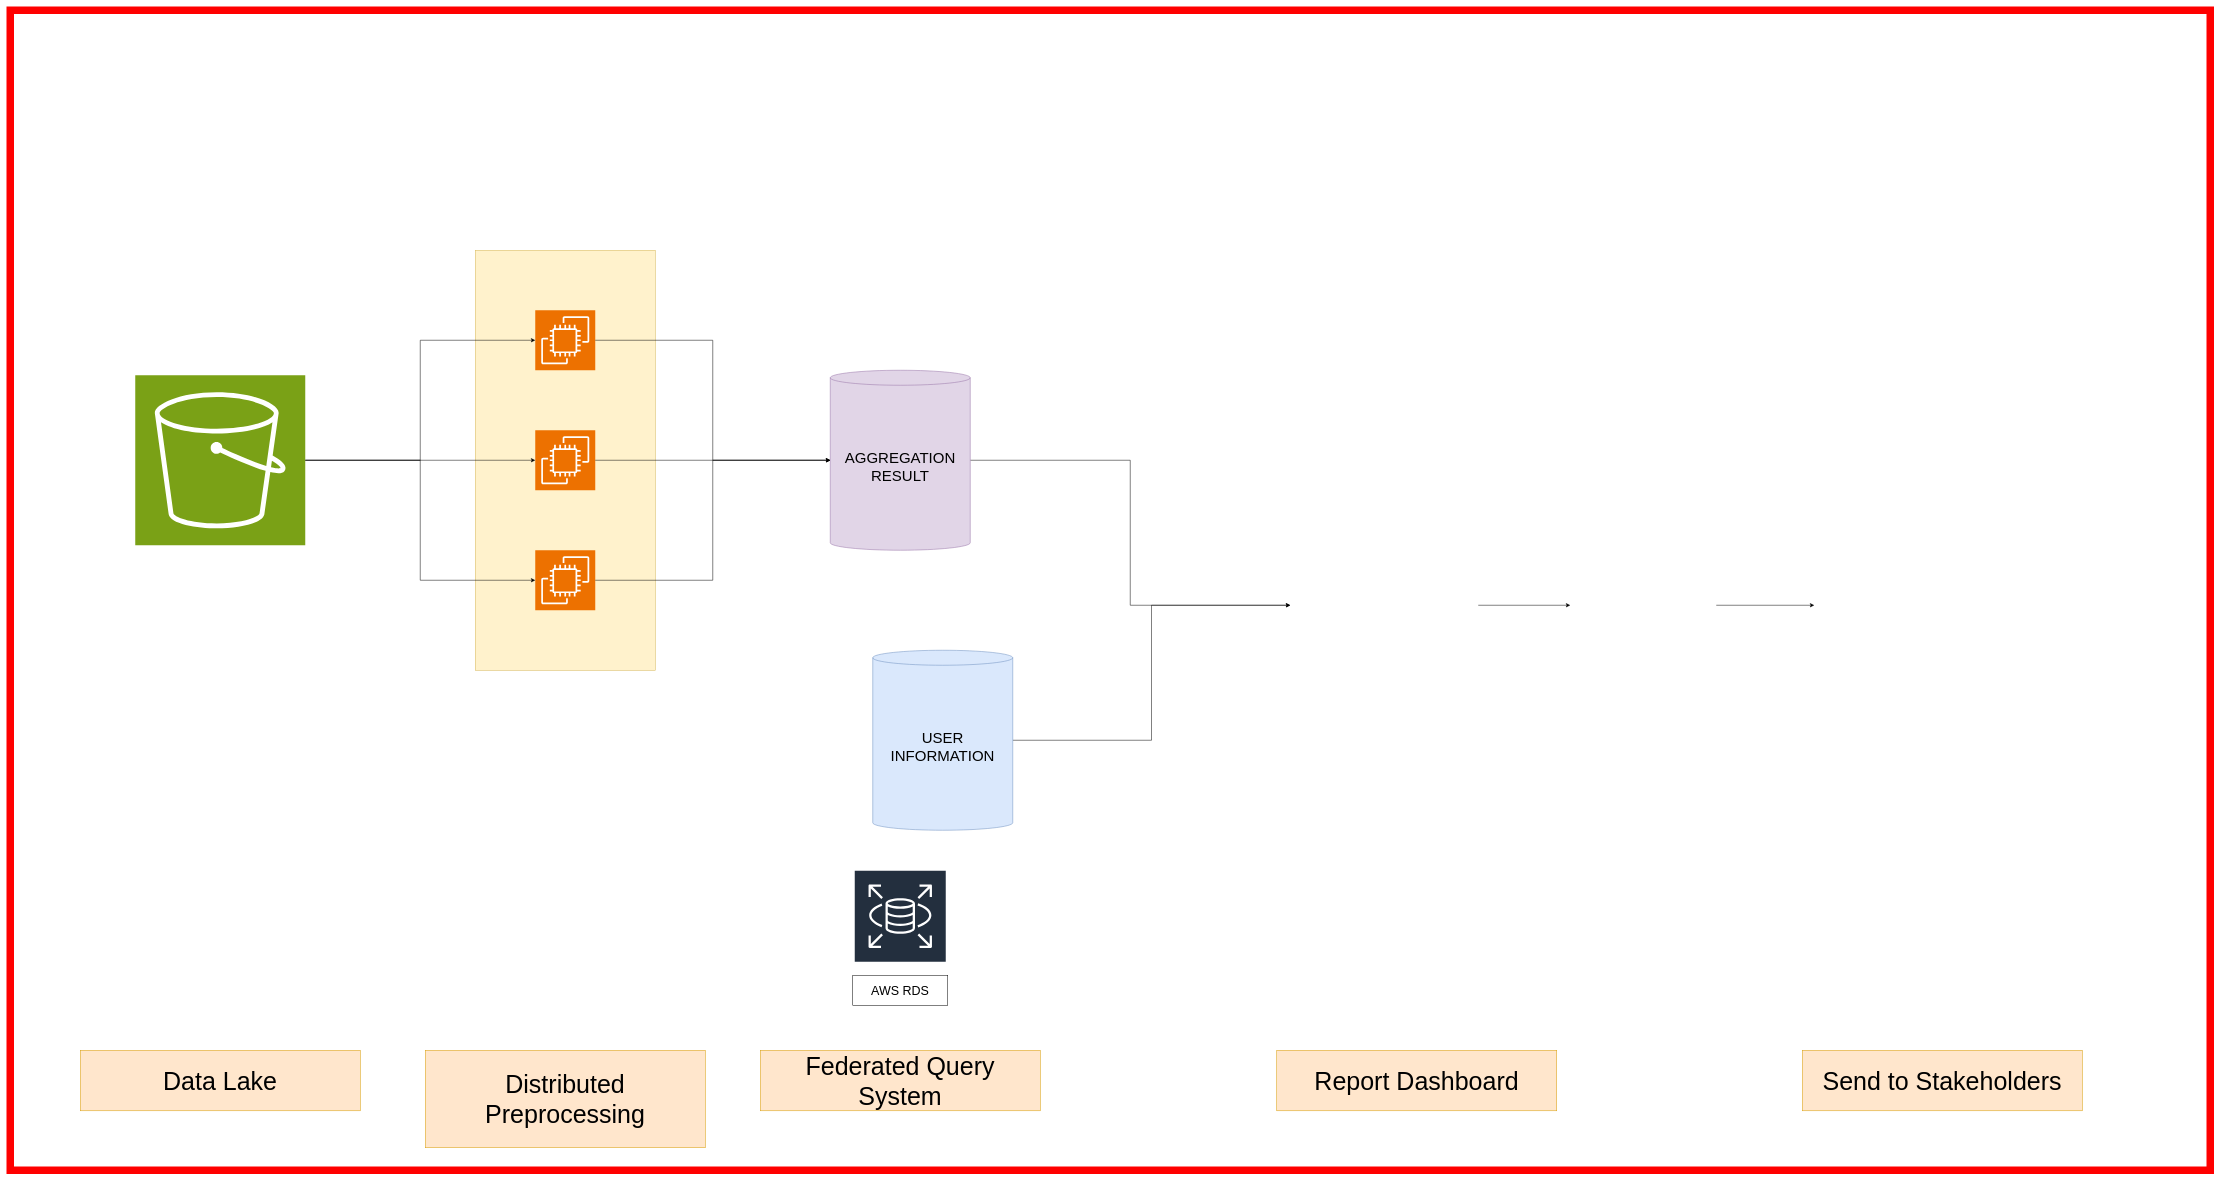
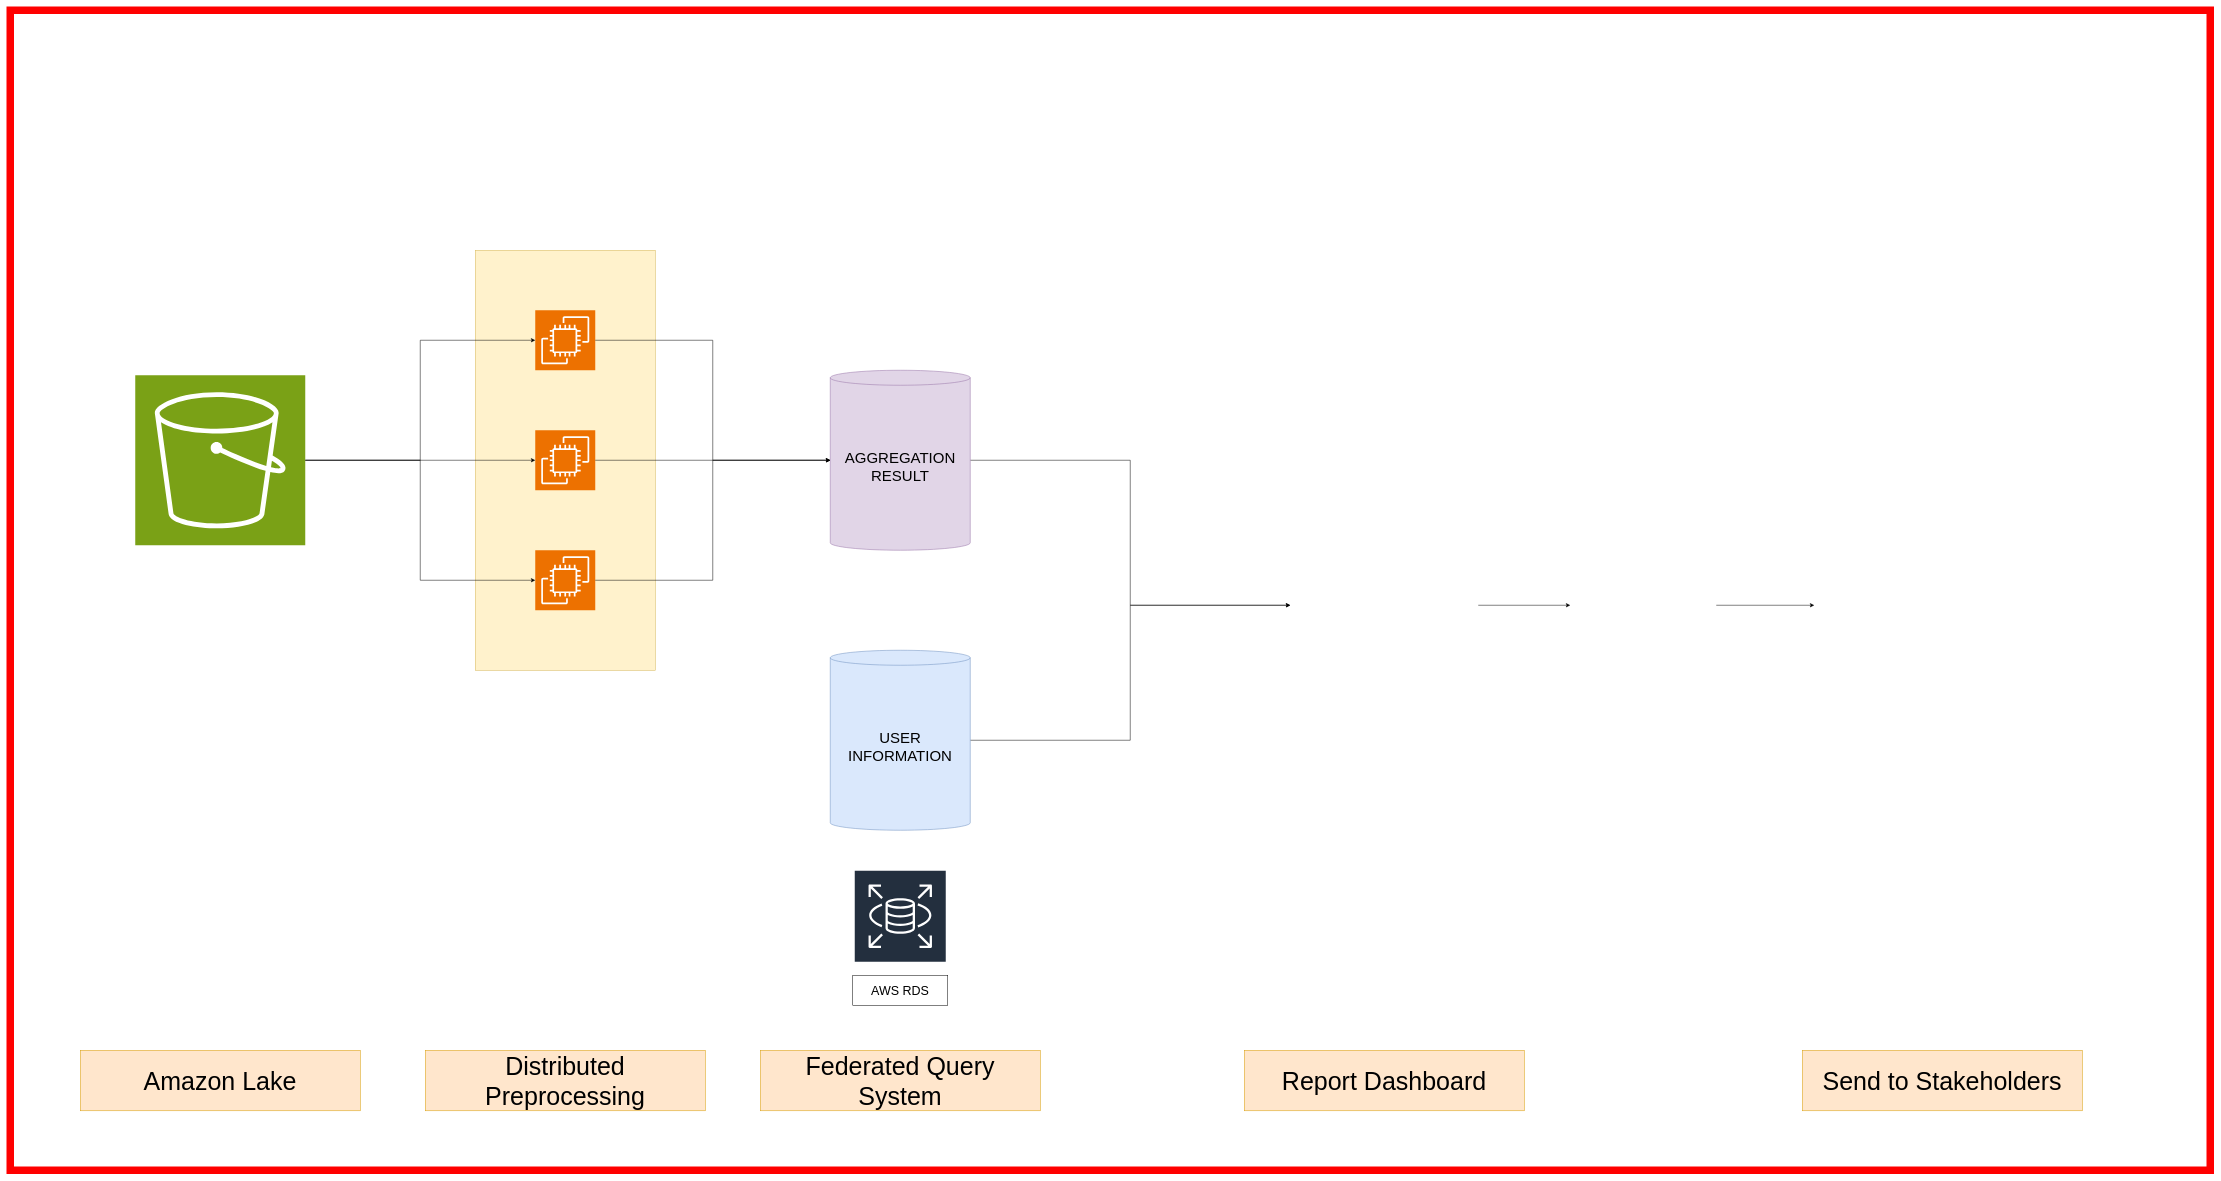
(943, 740) -> (900, 740)
(220, 1081) -> (220, 1081)
(1417, 1081) -> (1384, 1081)
(565, 1099) -> (565, 1081)
